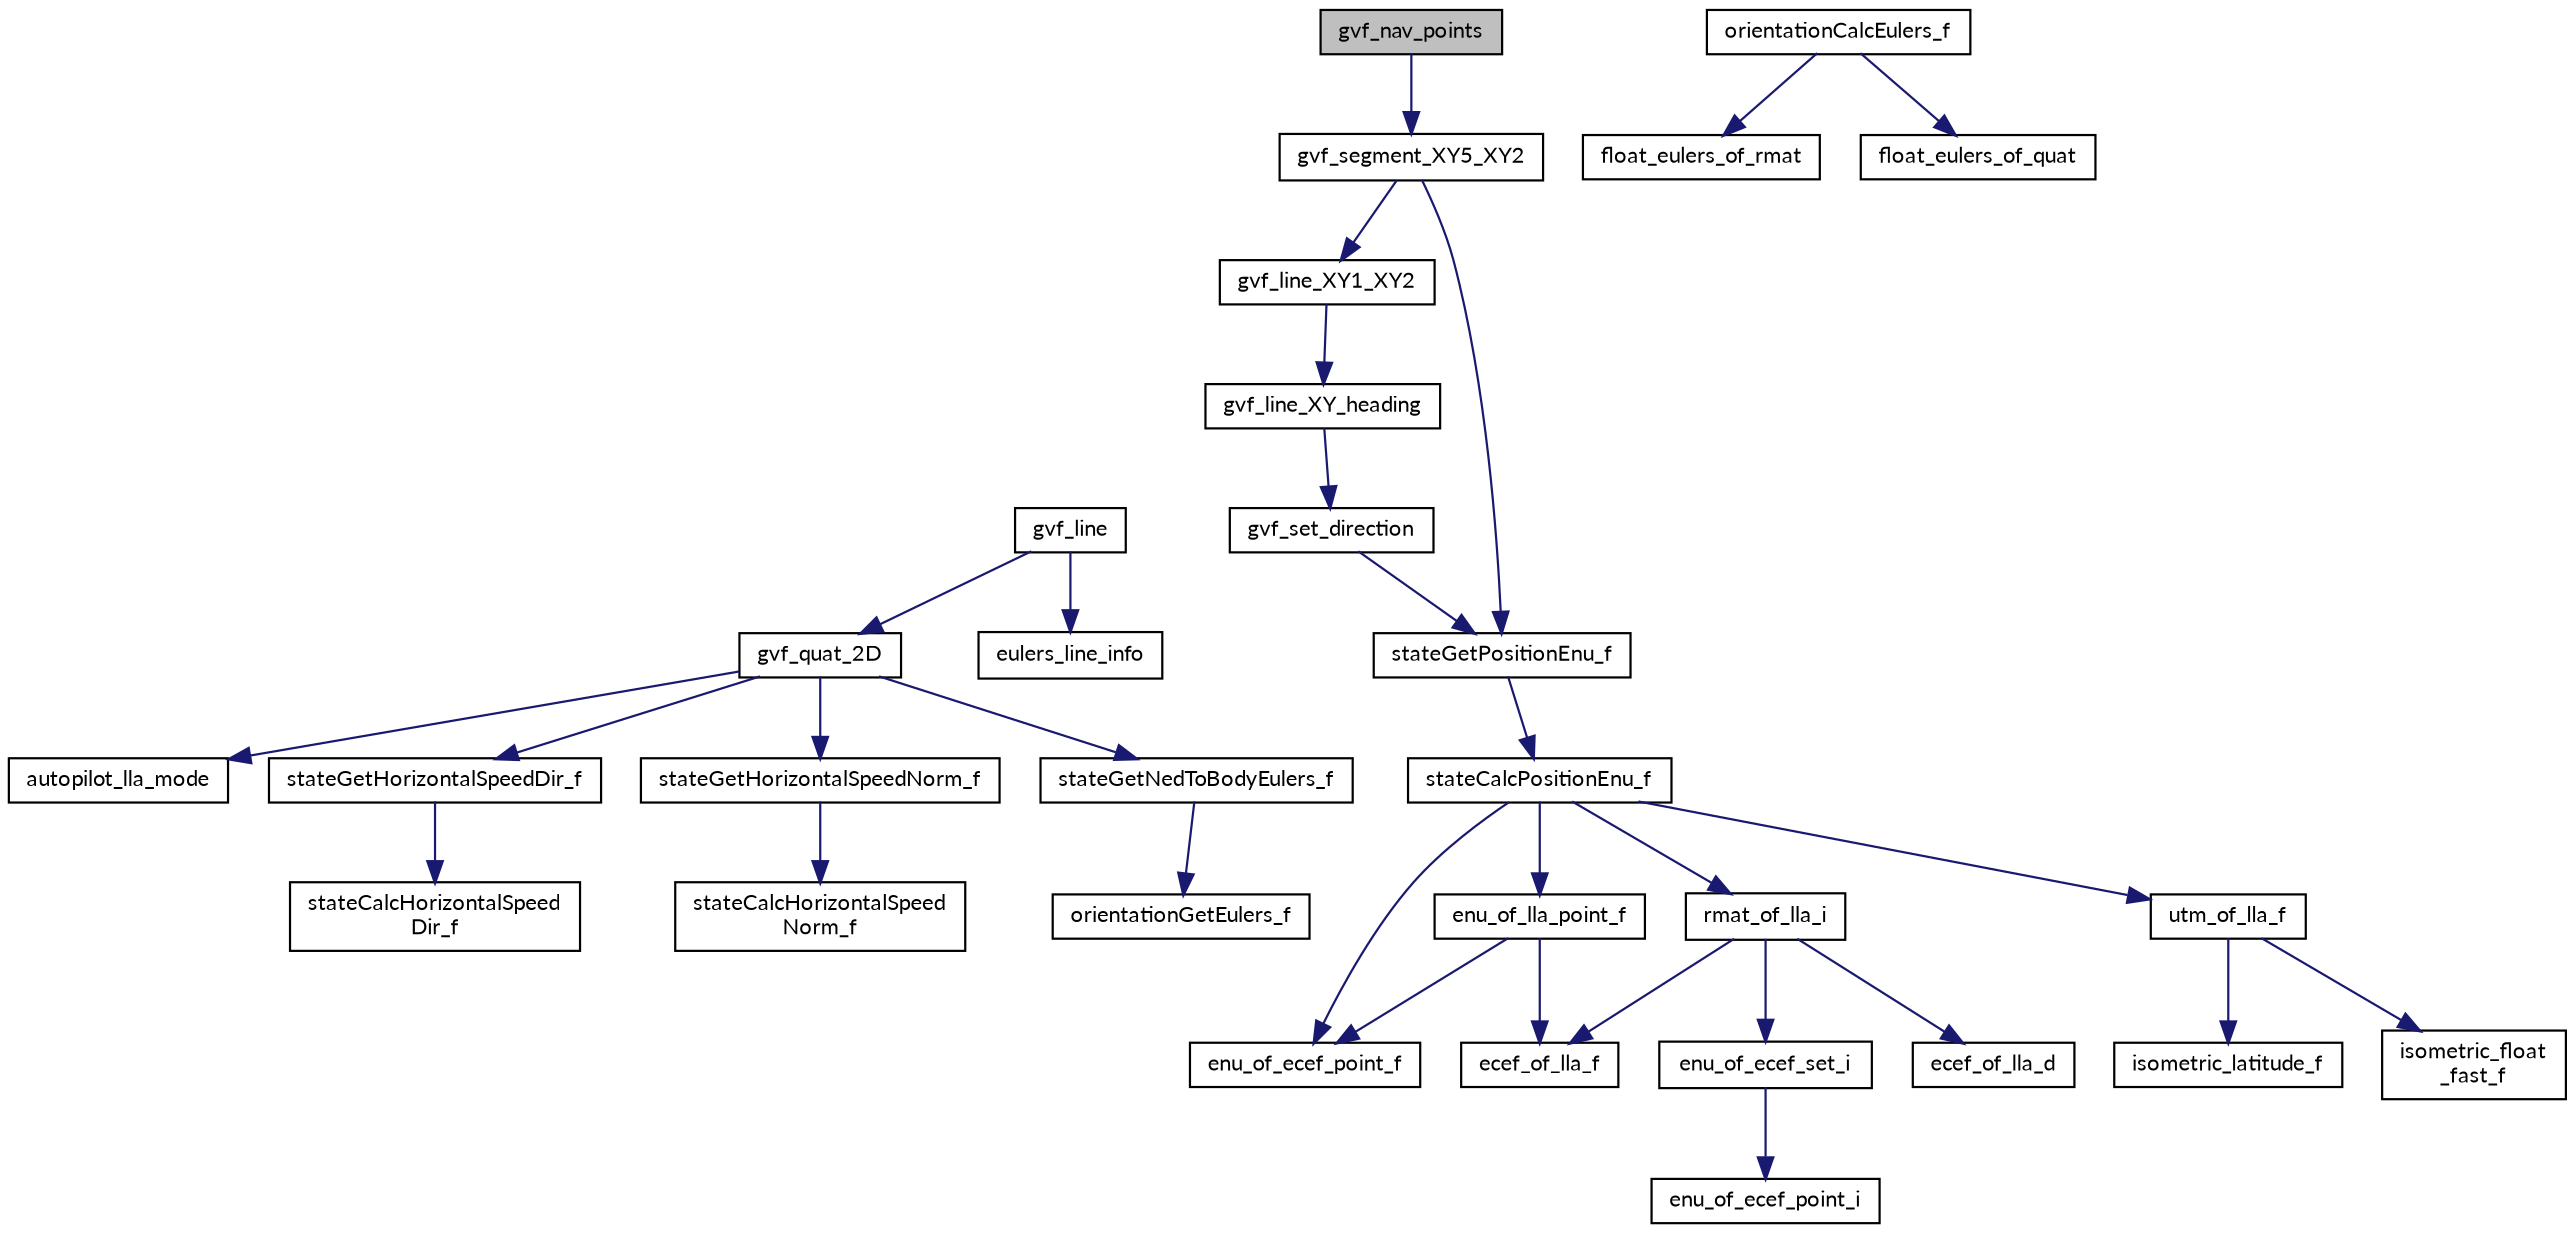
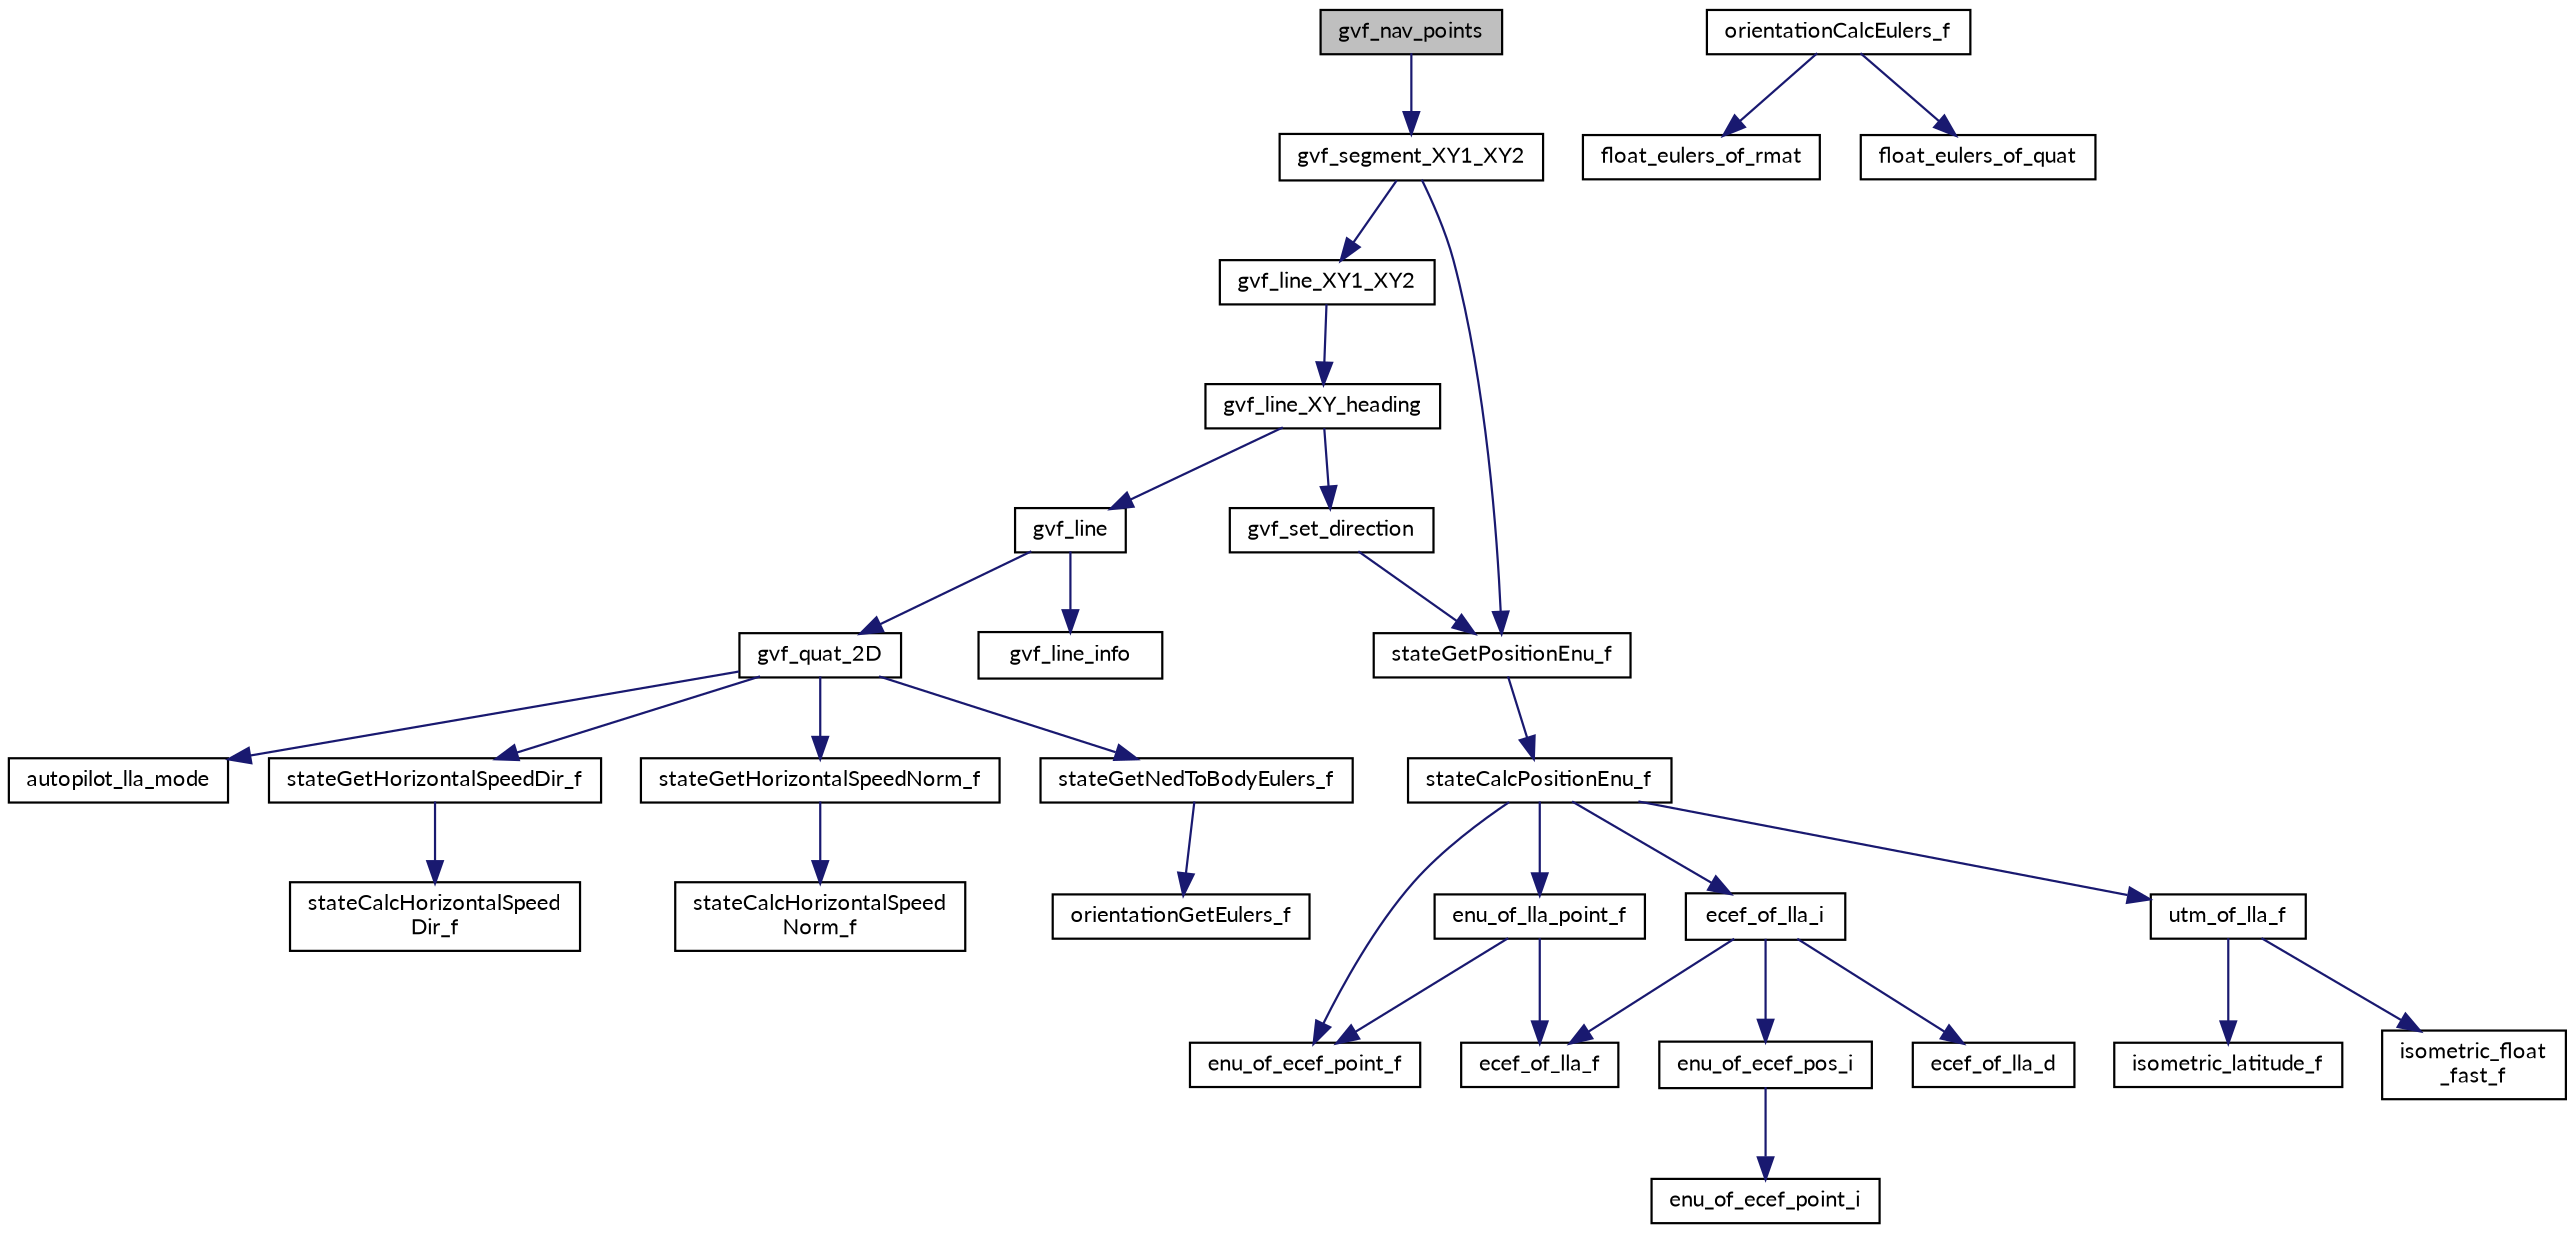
(1411, 157) -> (1411, 157)
none -> (1207, 463)
(1070, 655) -> (1070, 655)
(1766, 917) -> (1766, 917)
(1766, 1065) -> (1766, 1065)
